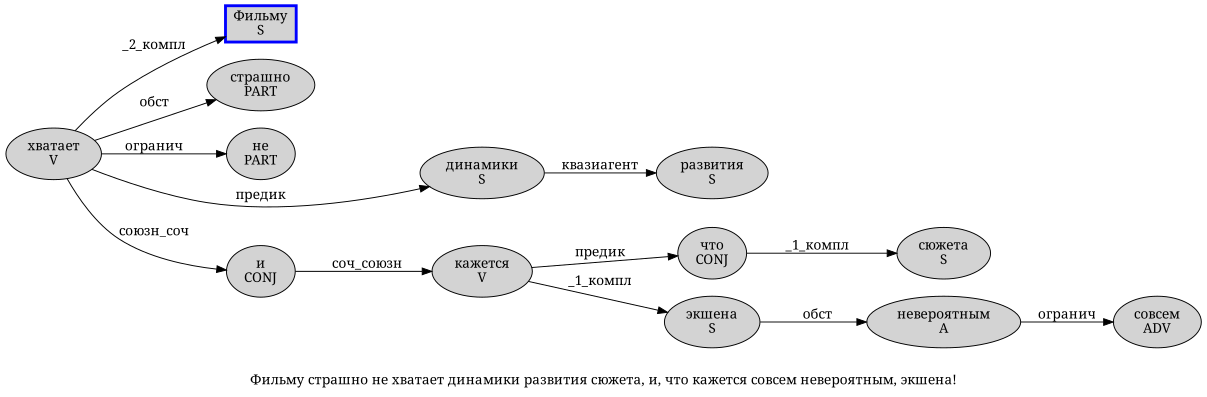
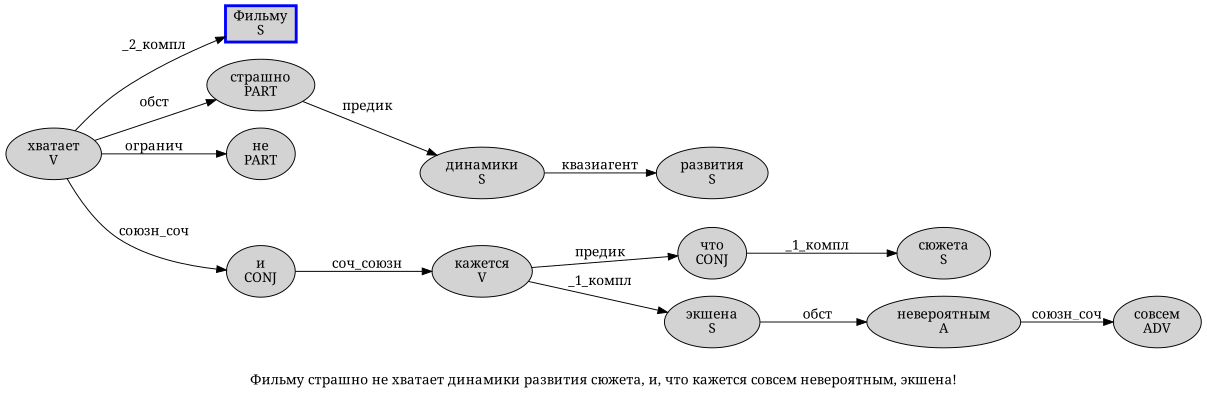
(254, 207) -> (365, 127)
(1067, 315) -> (1067, 315)
